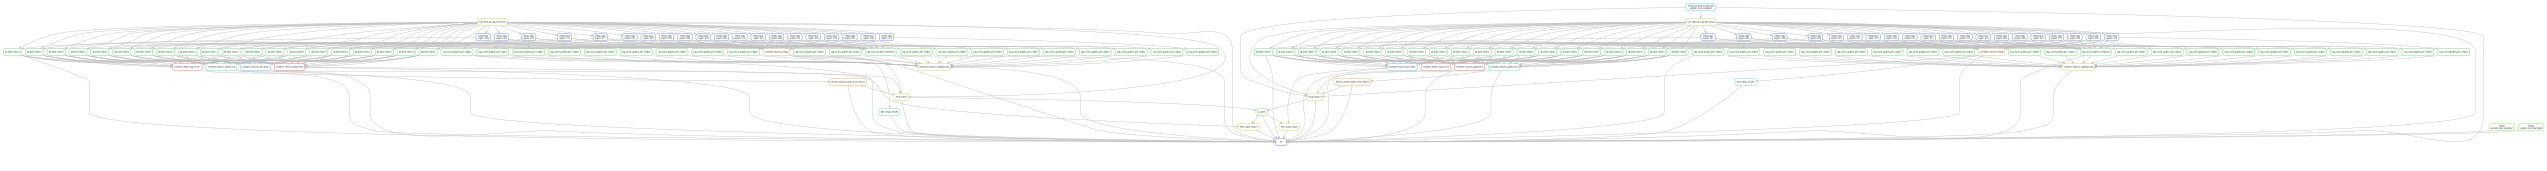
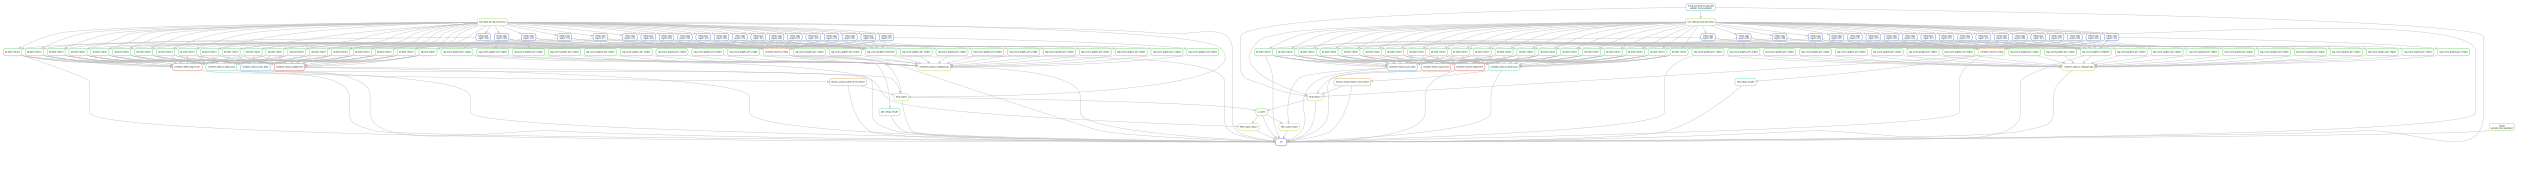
(2531, 127) -> none
